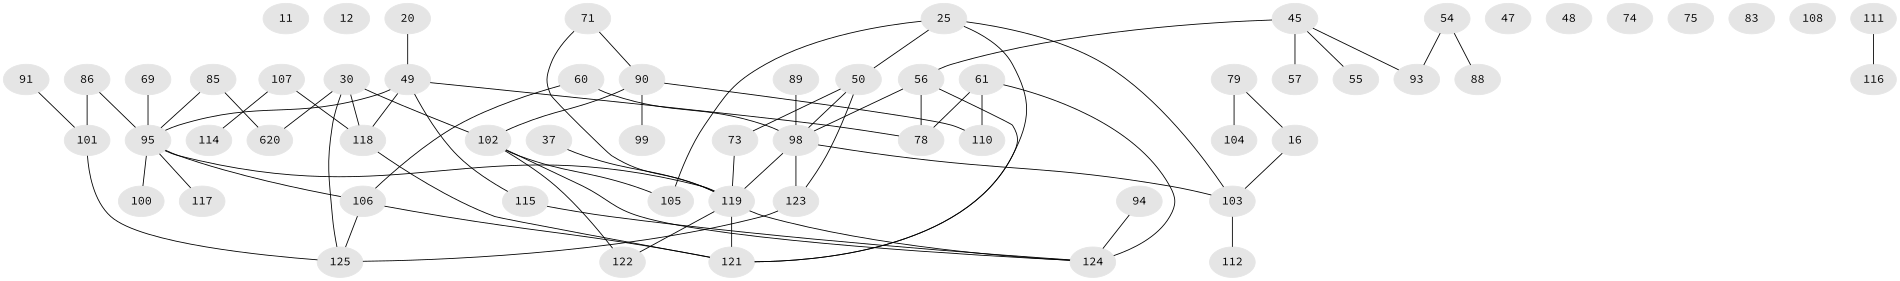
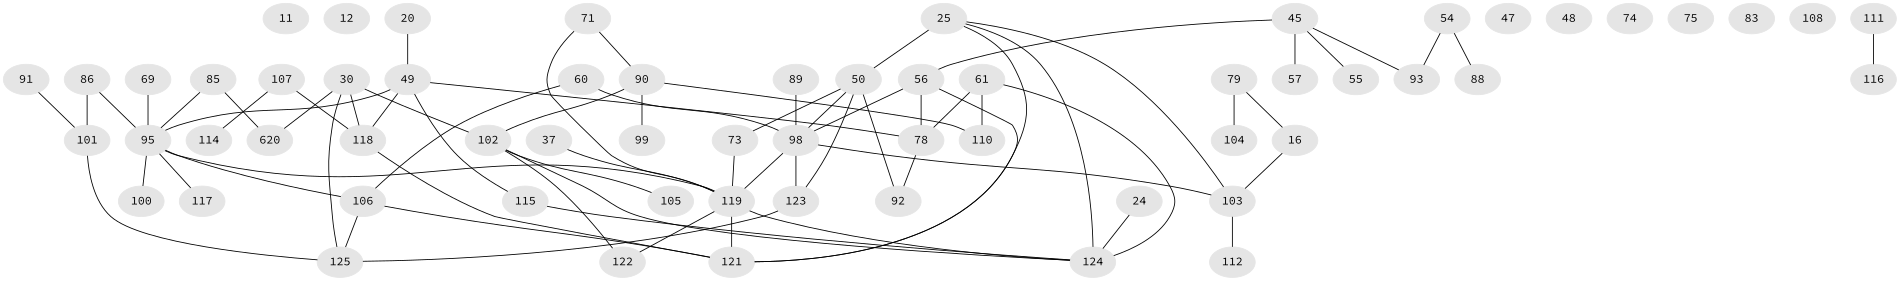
(769, 63) -> (1070, 117)
none -> (898, 201)
(1139, 201) -> (1139, 201)
